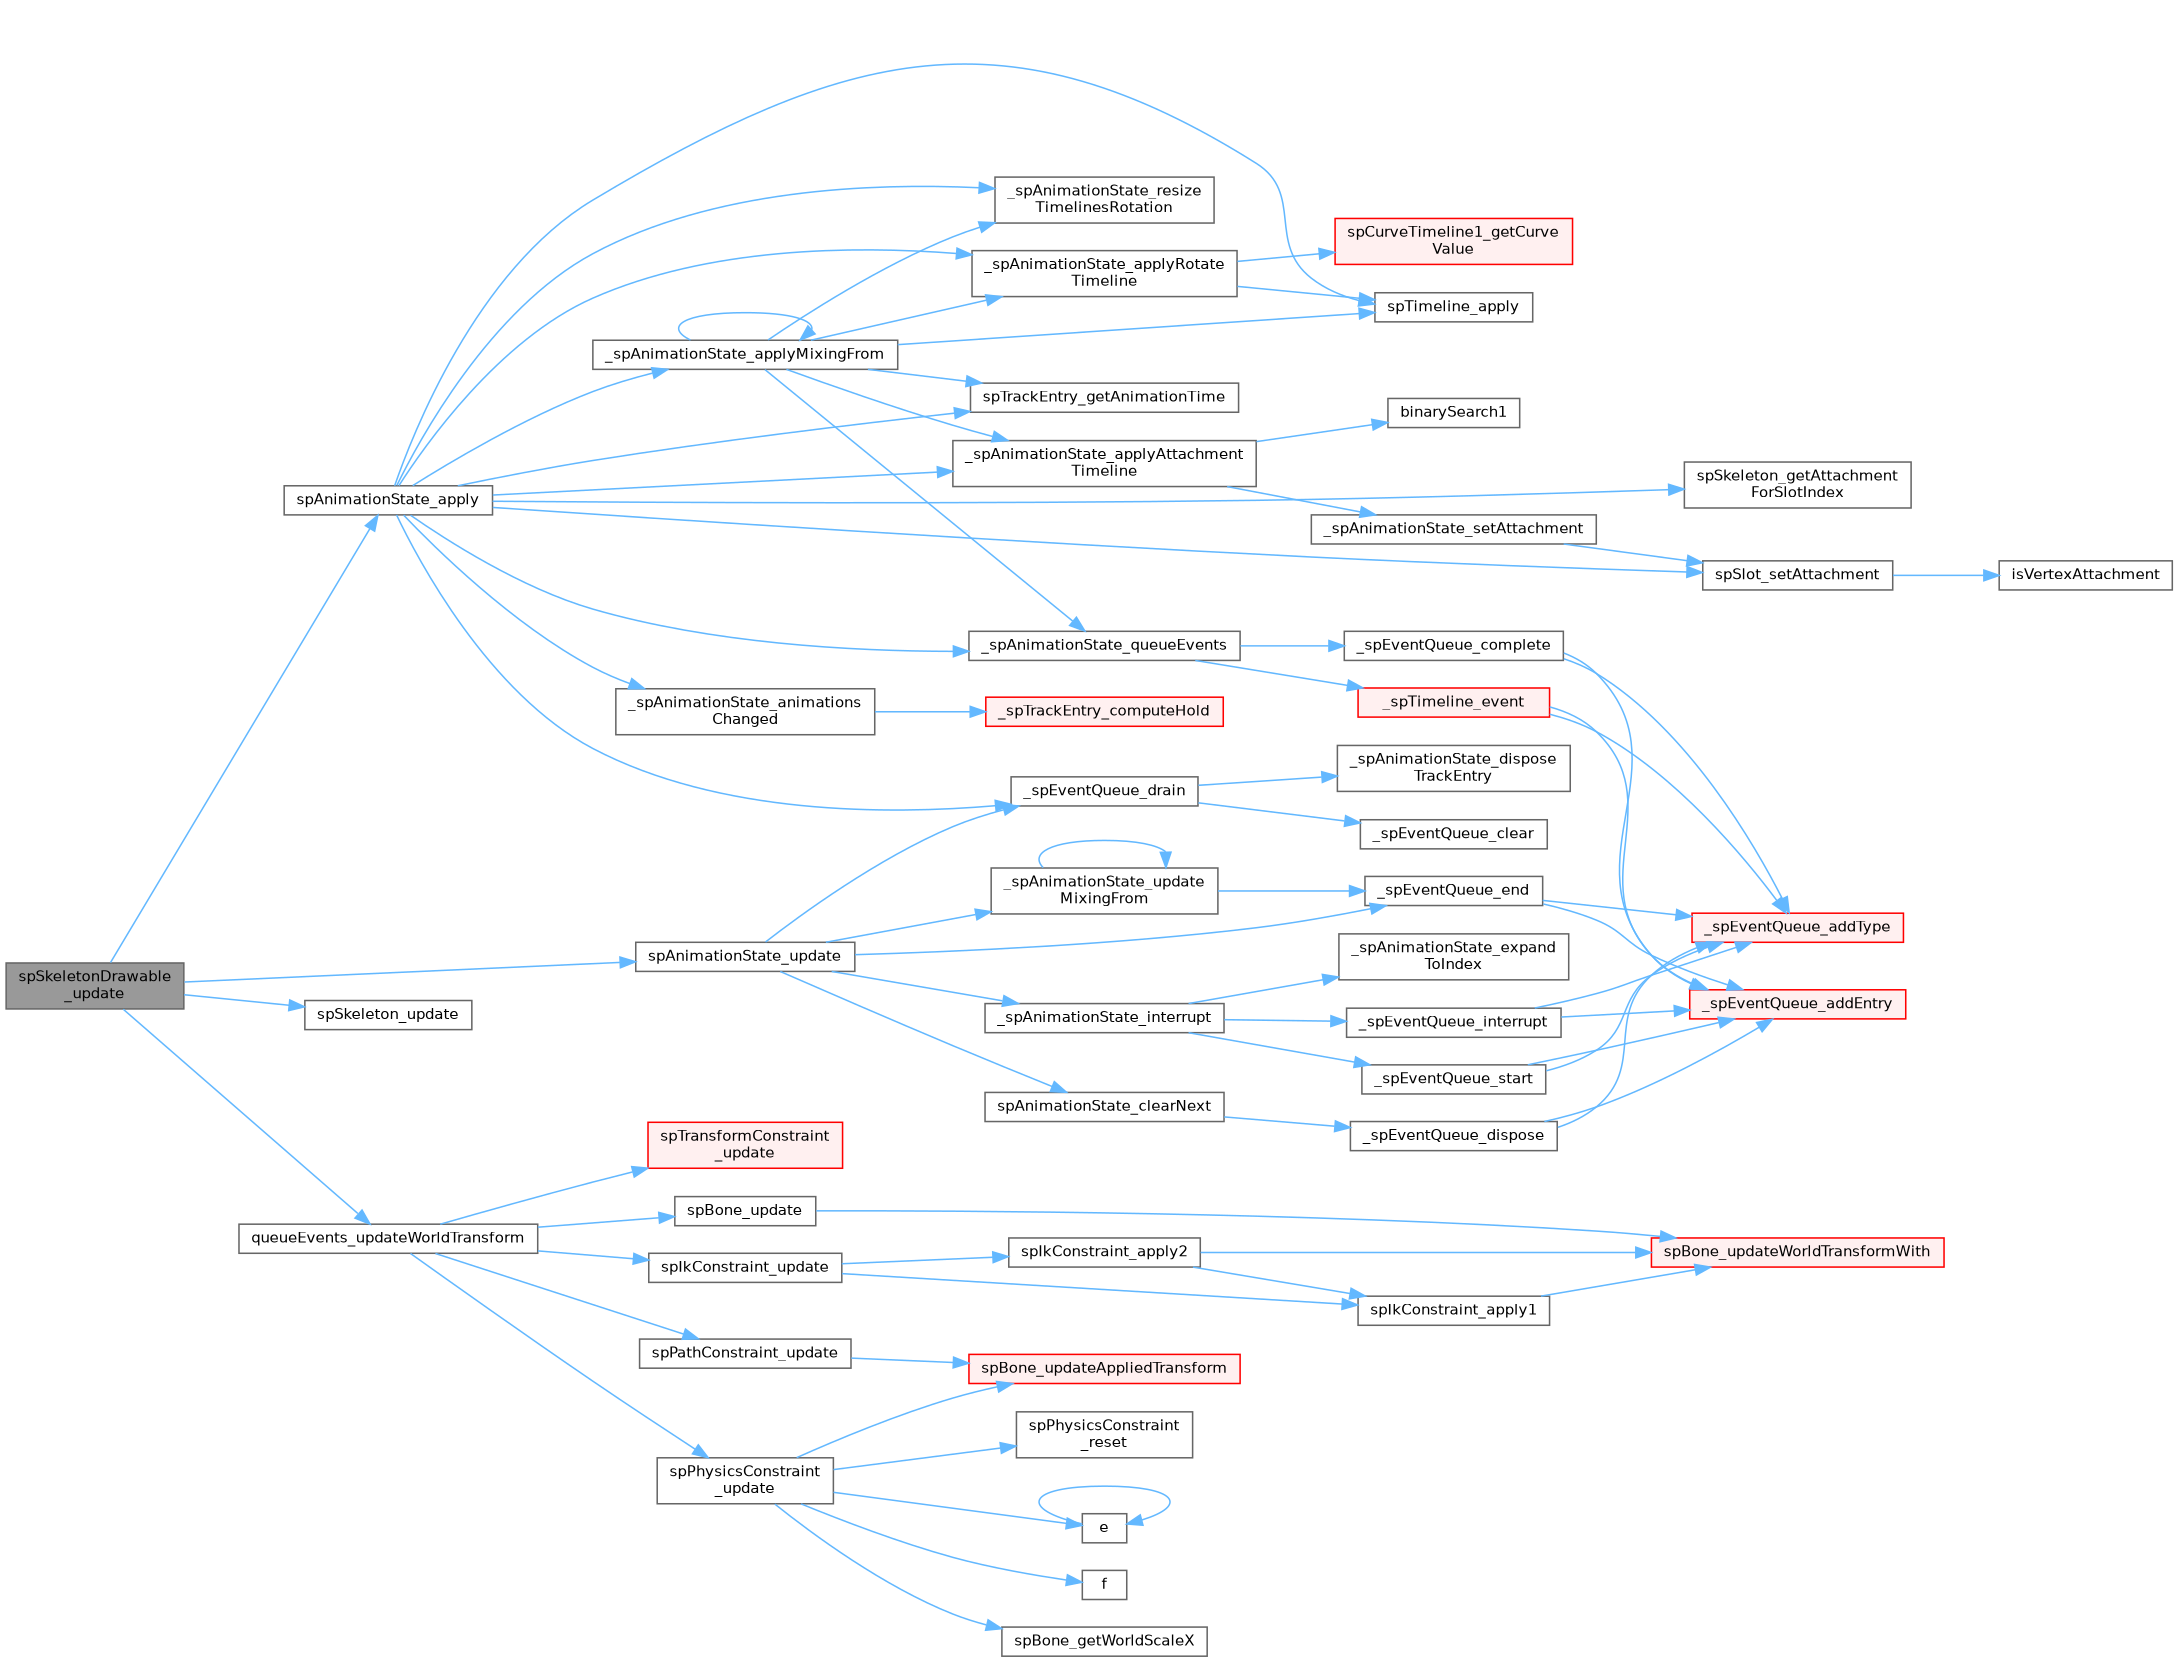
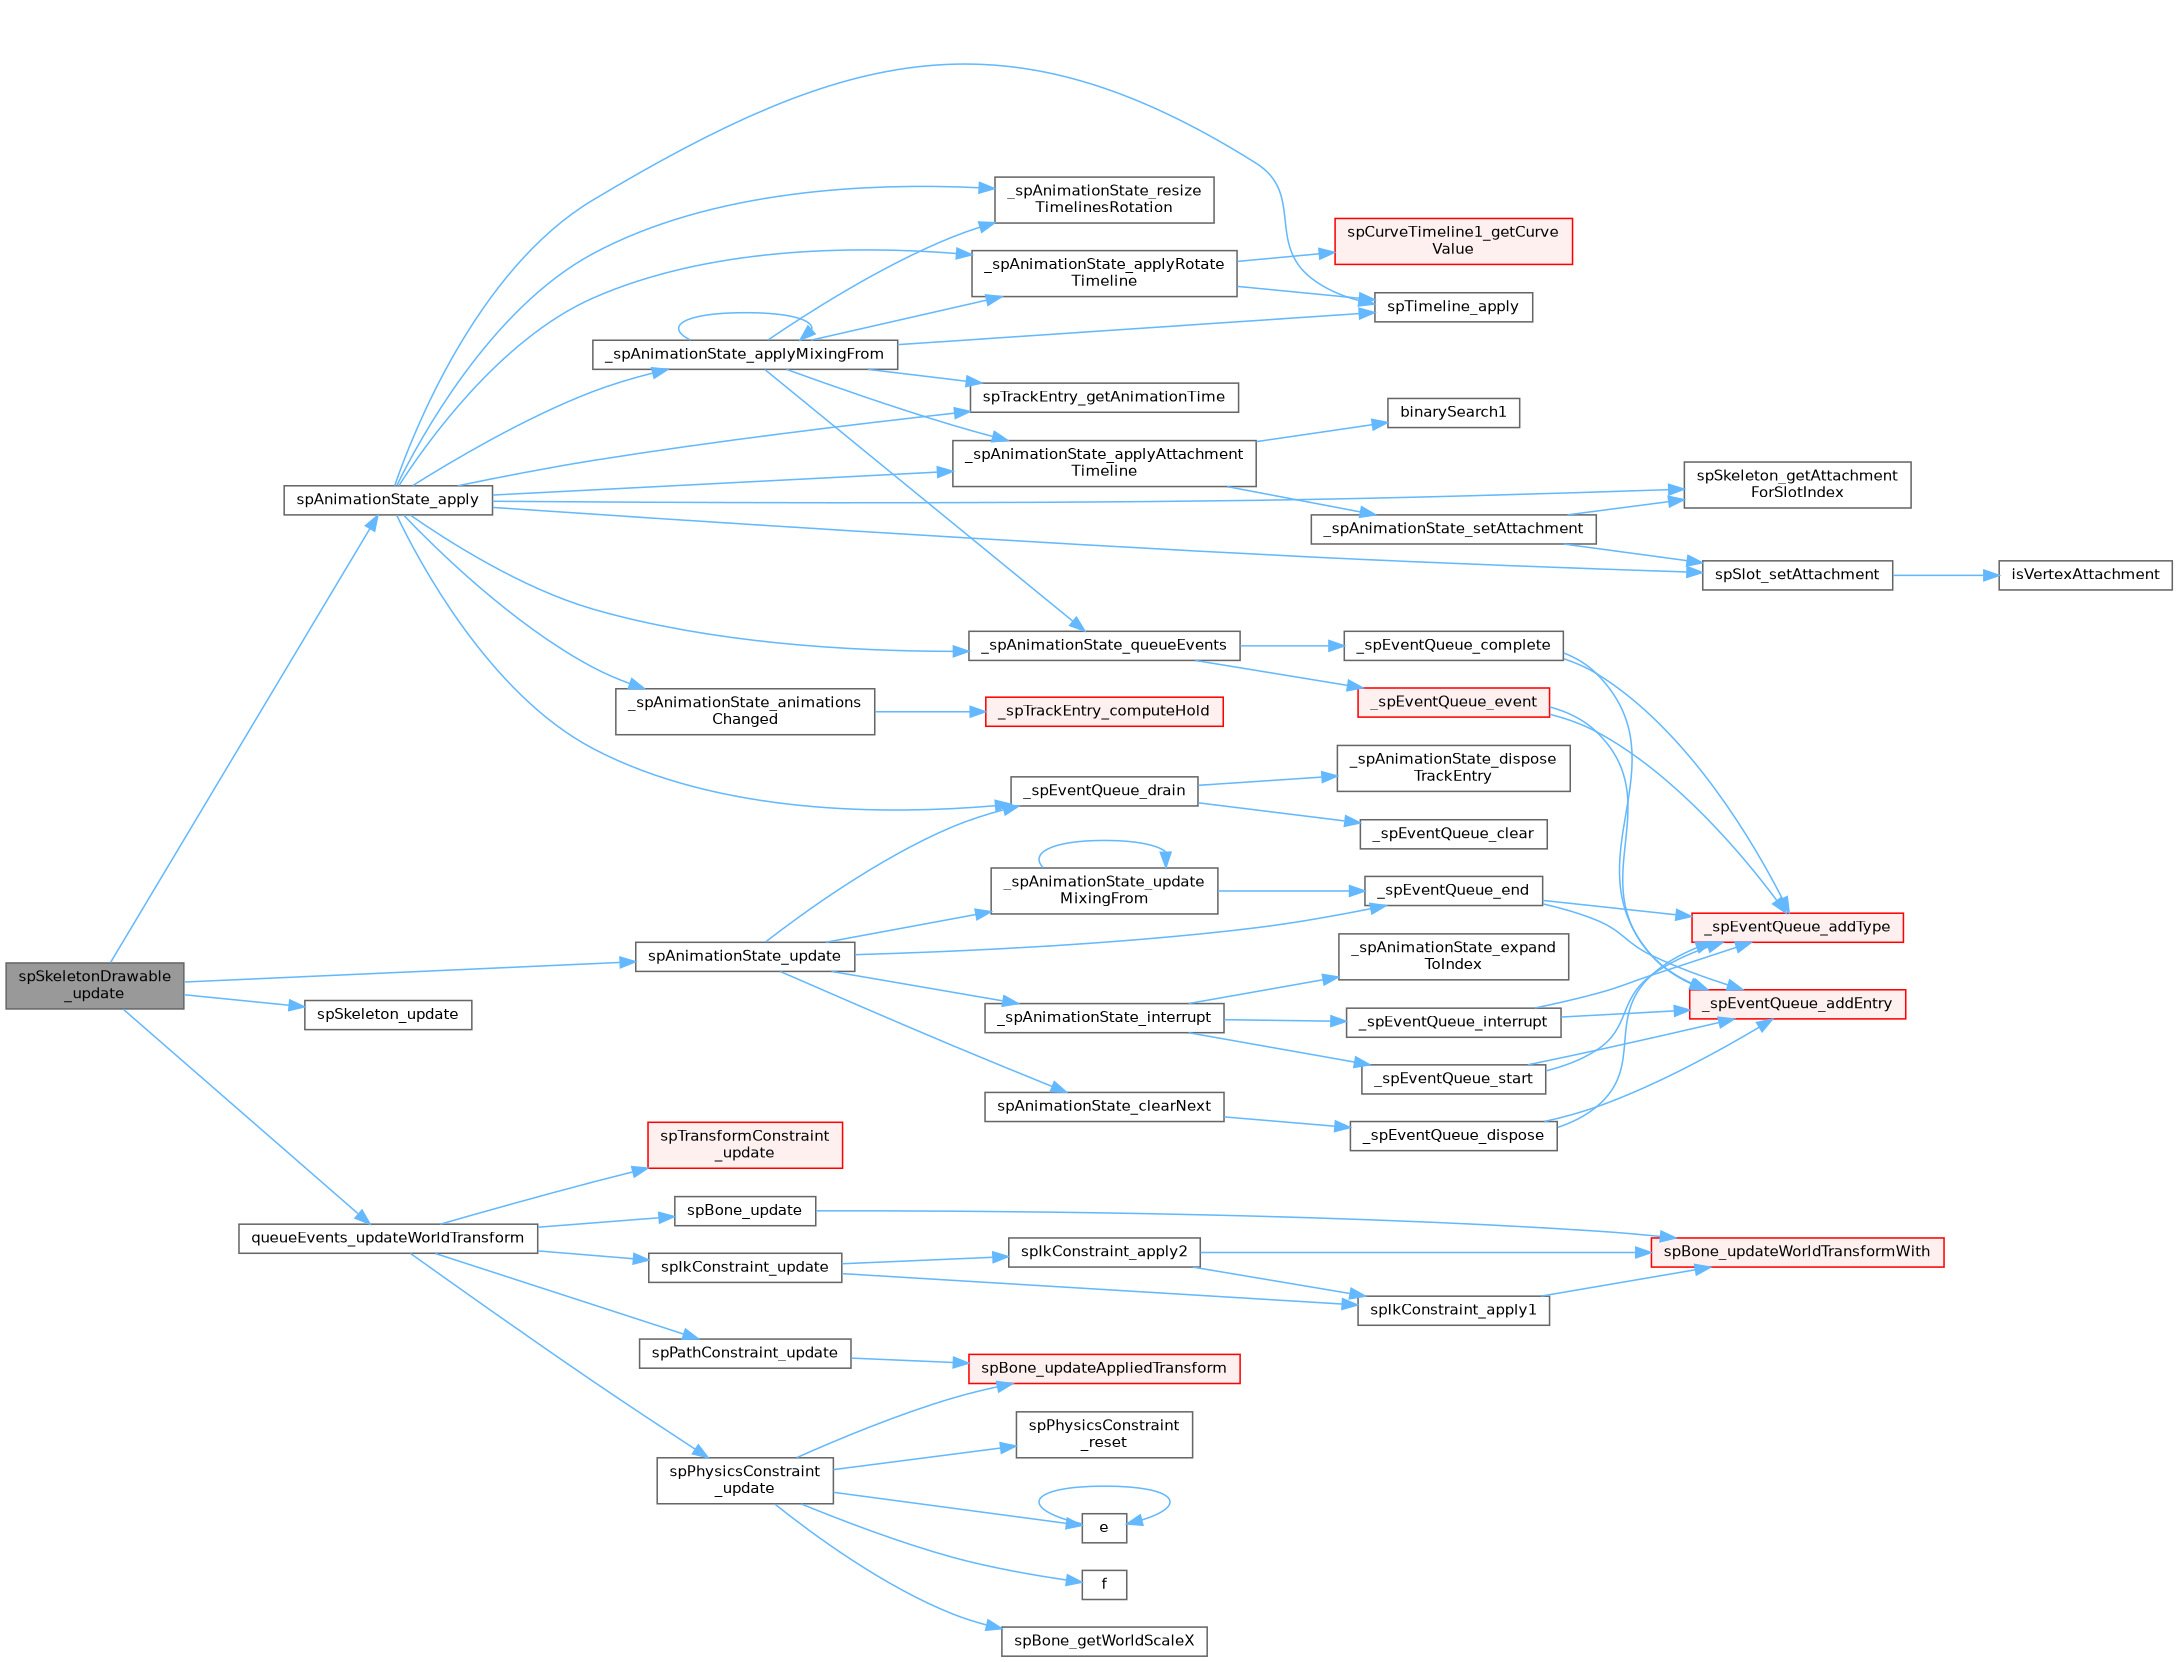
none -> (1618, 508)
(1454, 703) -> (1454, 703)
